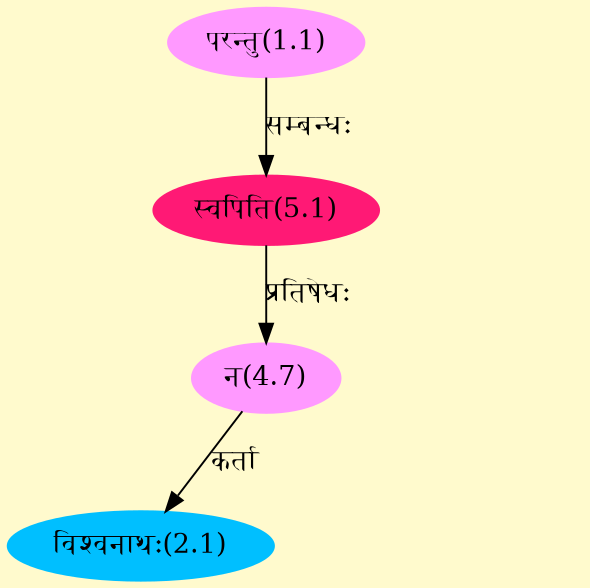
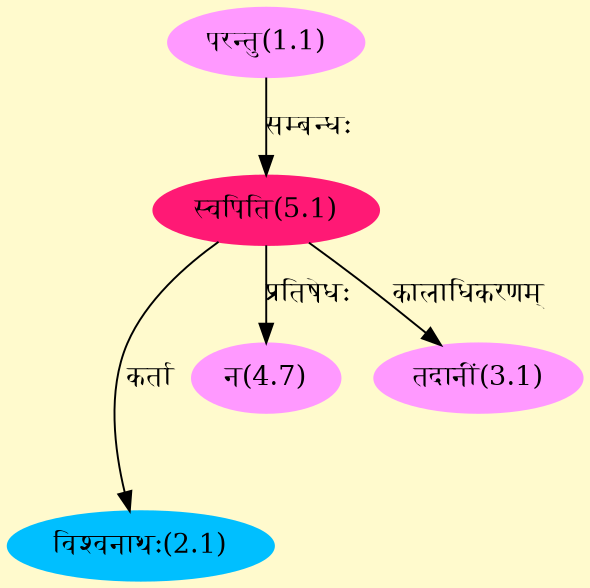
none -> (478, 378)
(210, 453) -> (125, 350)
